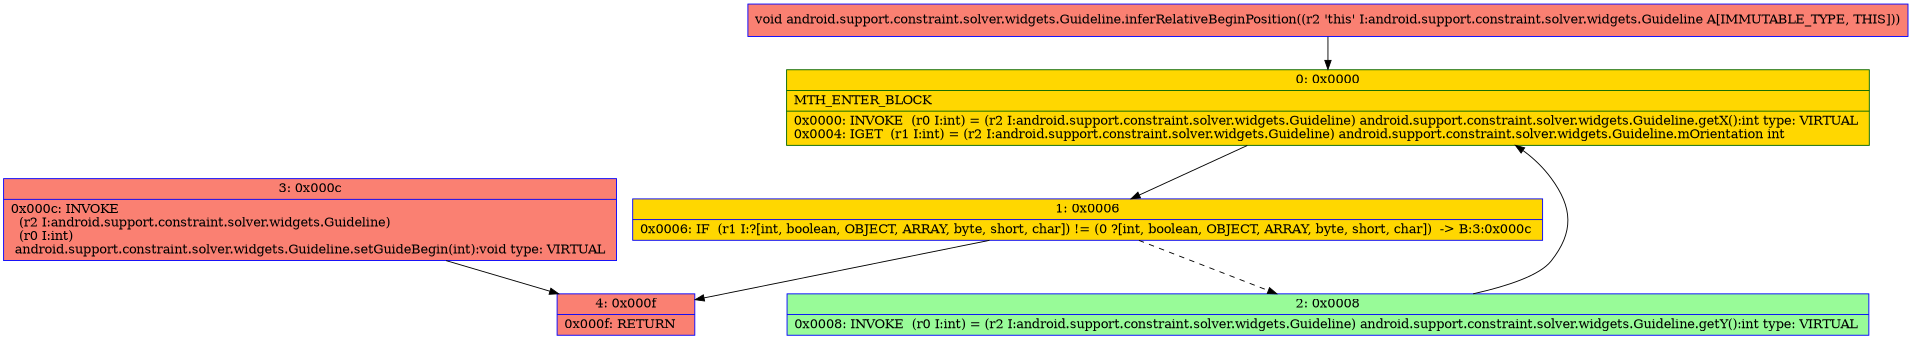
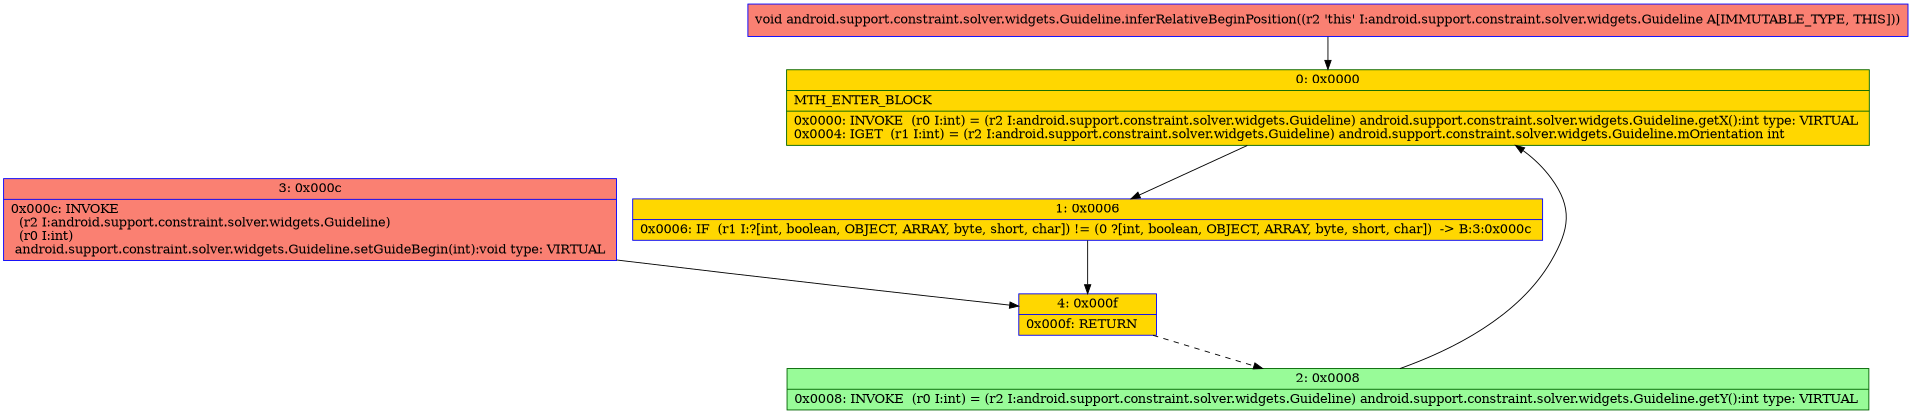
(1204, 265) -> (1203, 351)
(626, 315) -> (1088, 315)
(1328, 315) -> (1328, 389)
